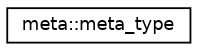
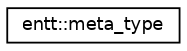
(99, 25) -> (93, 25)
